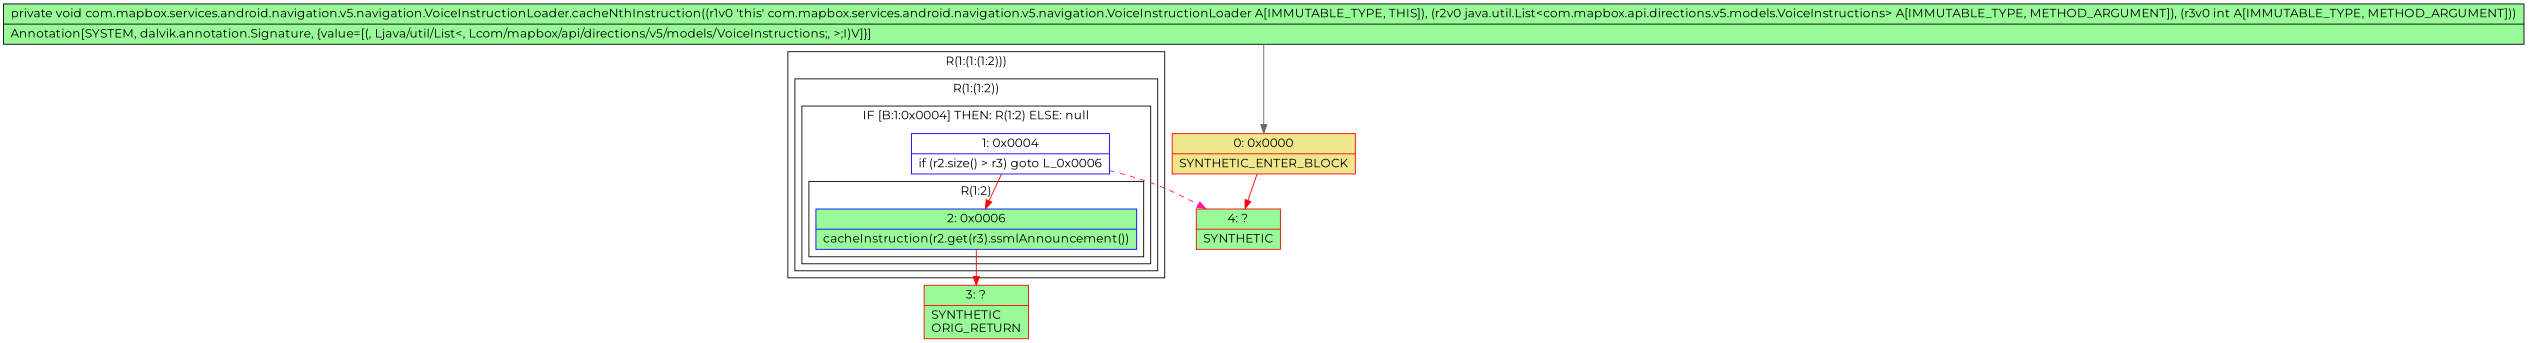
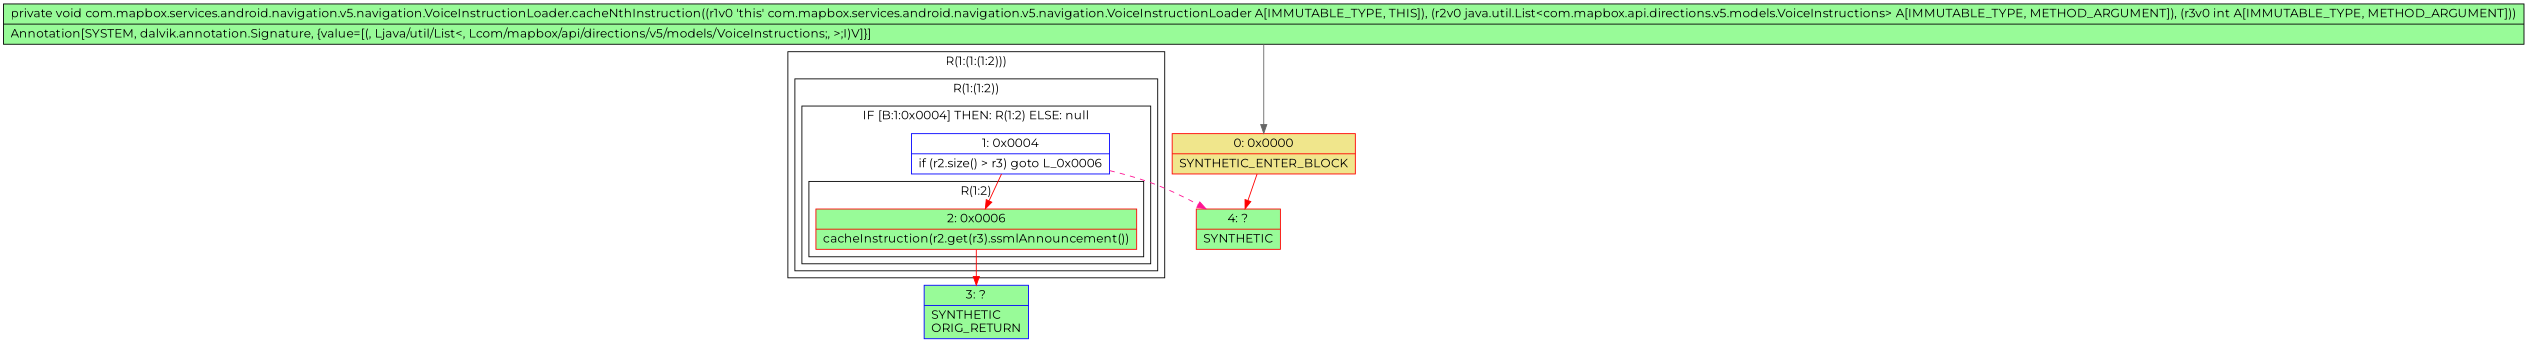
(976, 229) -> (976, 229)
(976, 312) -> (976, 312)
